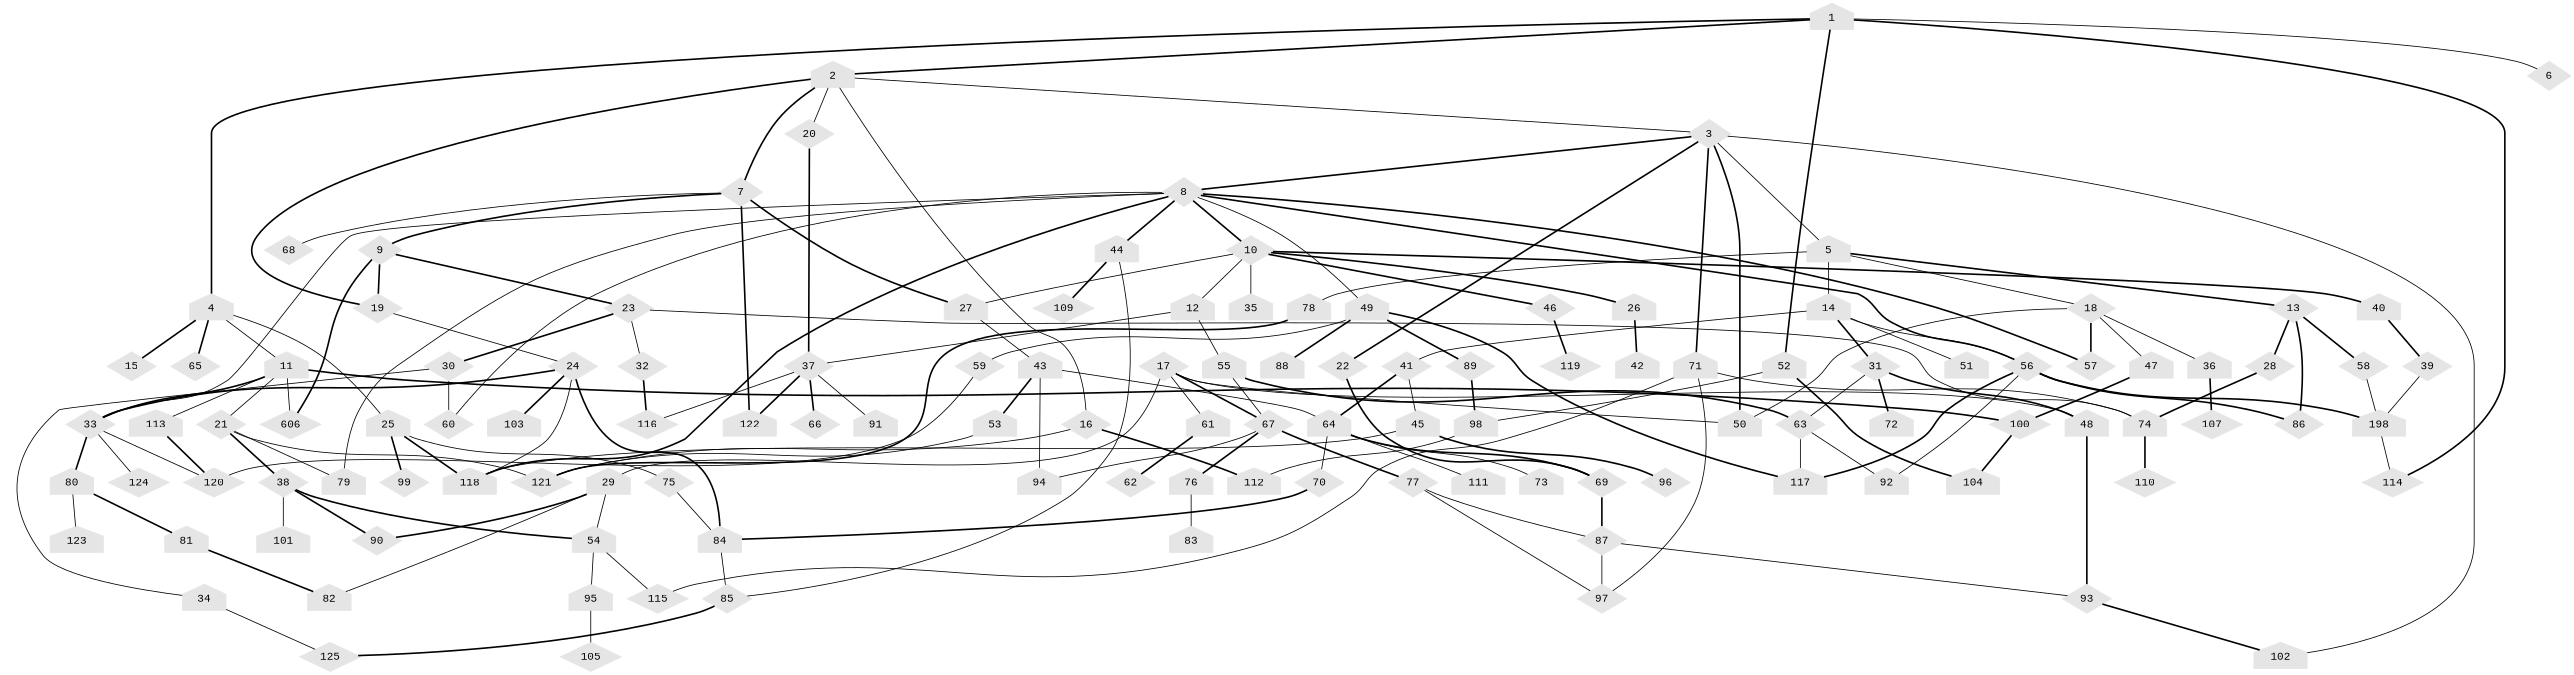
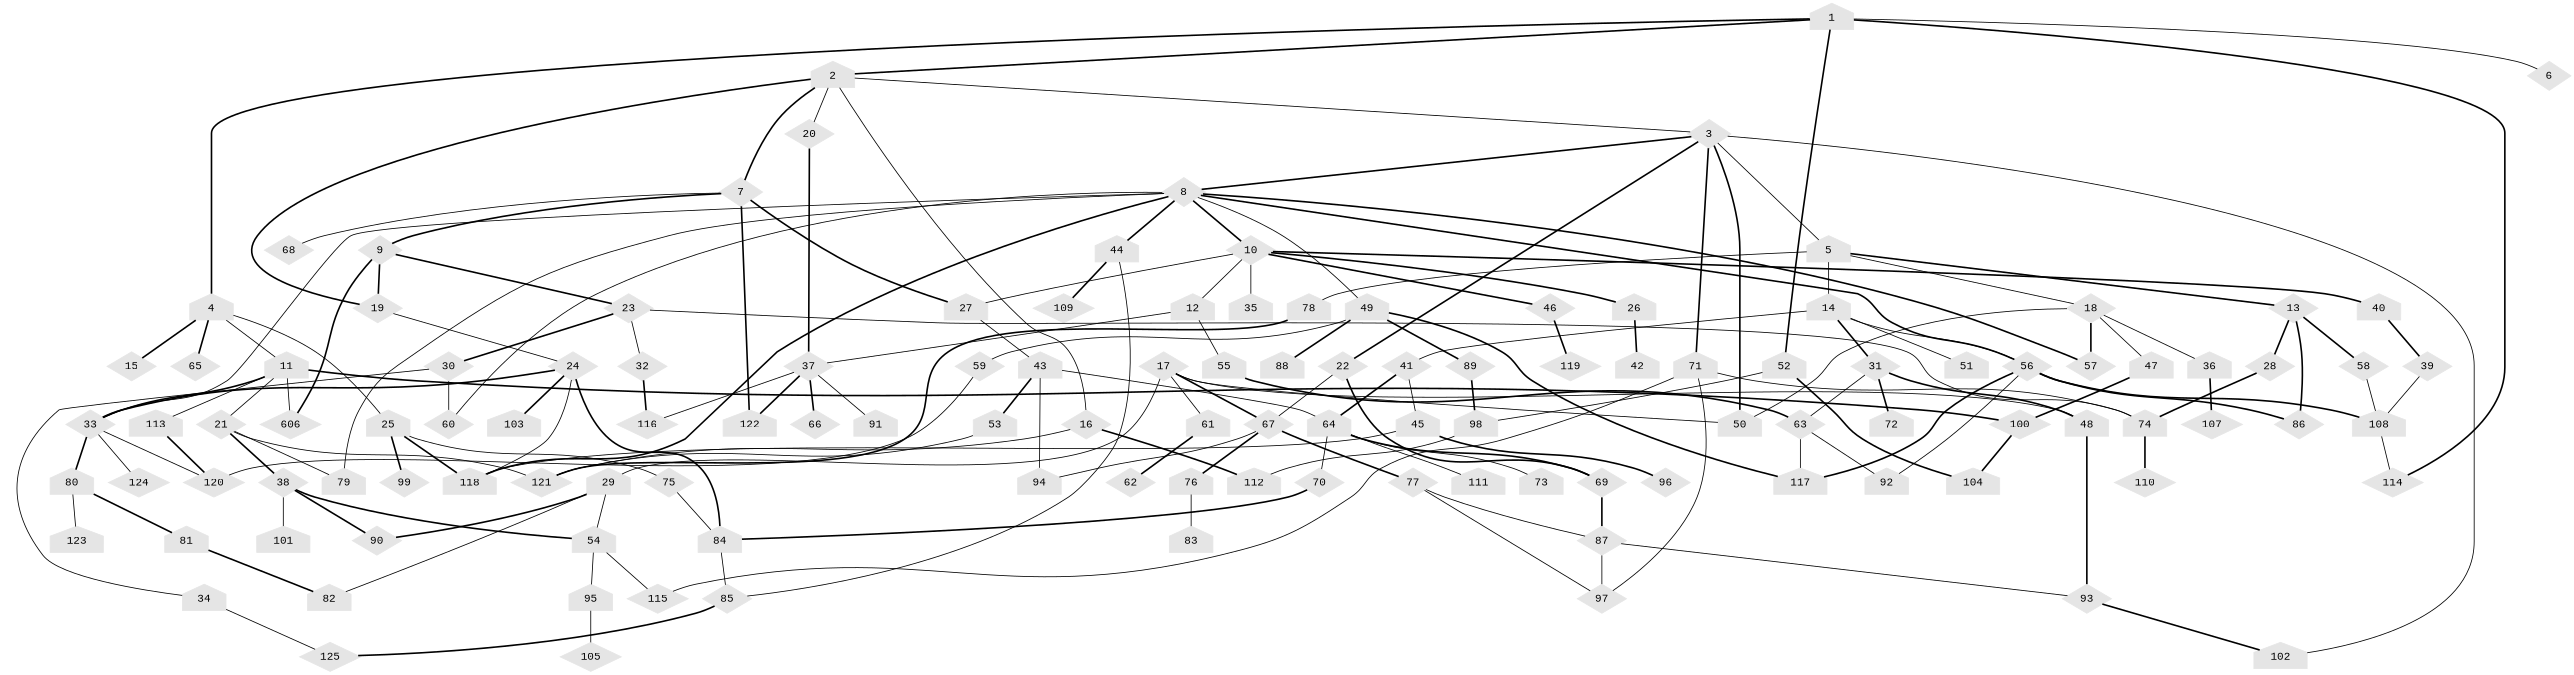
(1247, 396) -> (1302, 398)
(2379, 424) -> (2379, 424)
